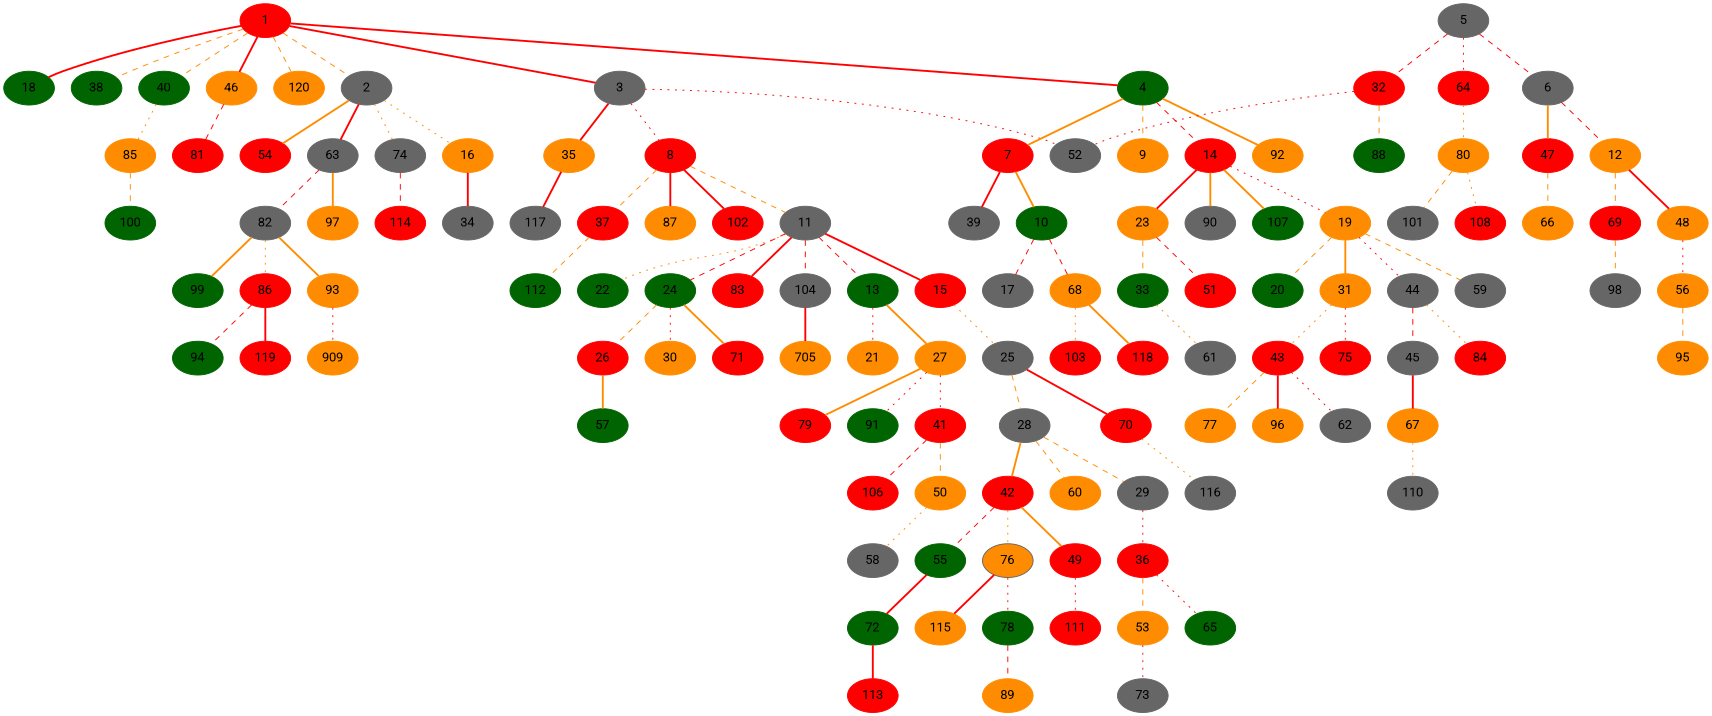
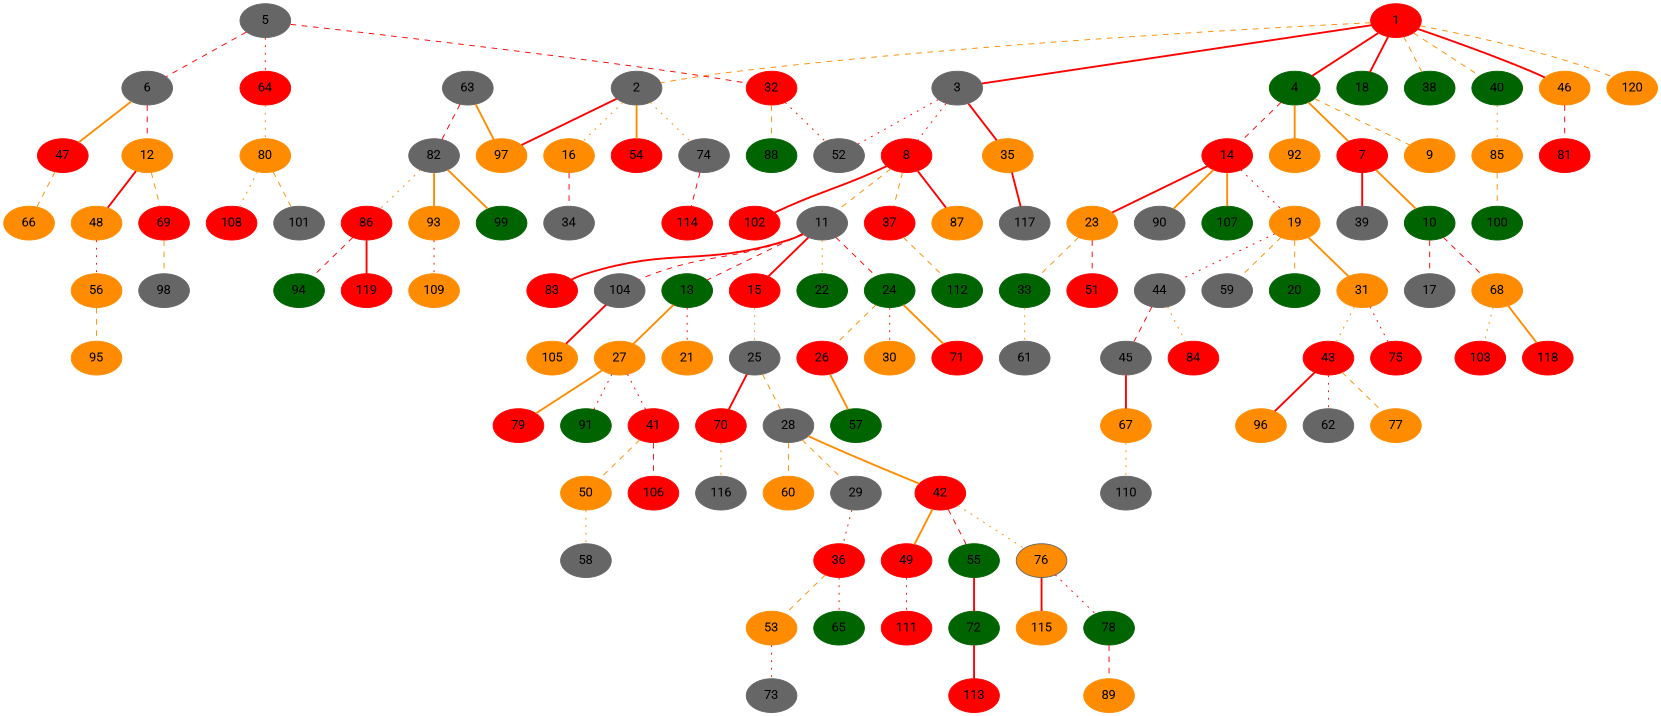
(350, 122) -> (569, 122)
(468, 189) -> (569, 189)
(333, 358) -> (434, 291)
(805, 358) -> (552, 358)
